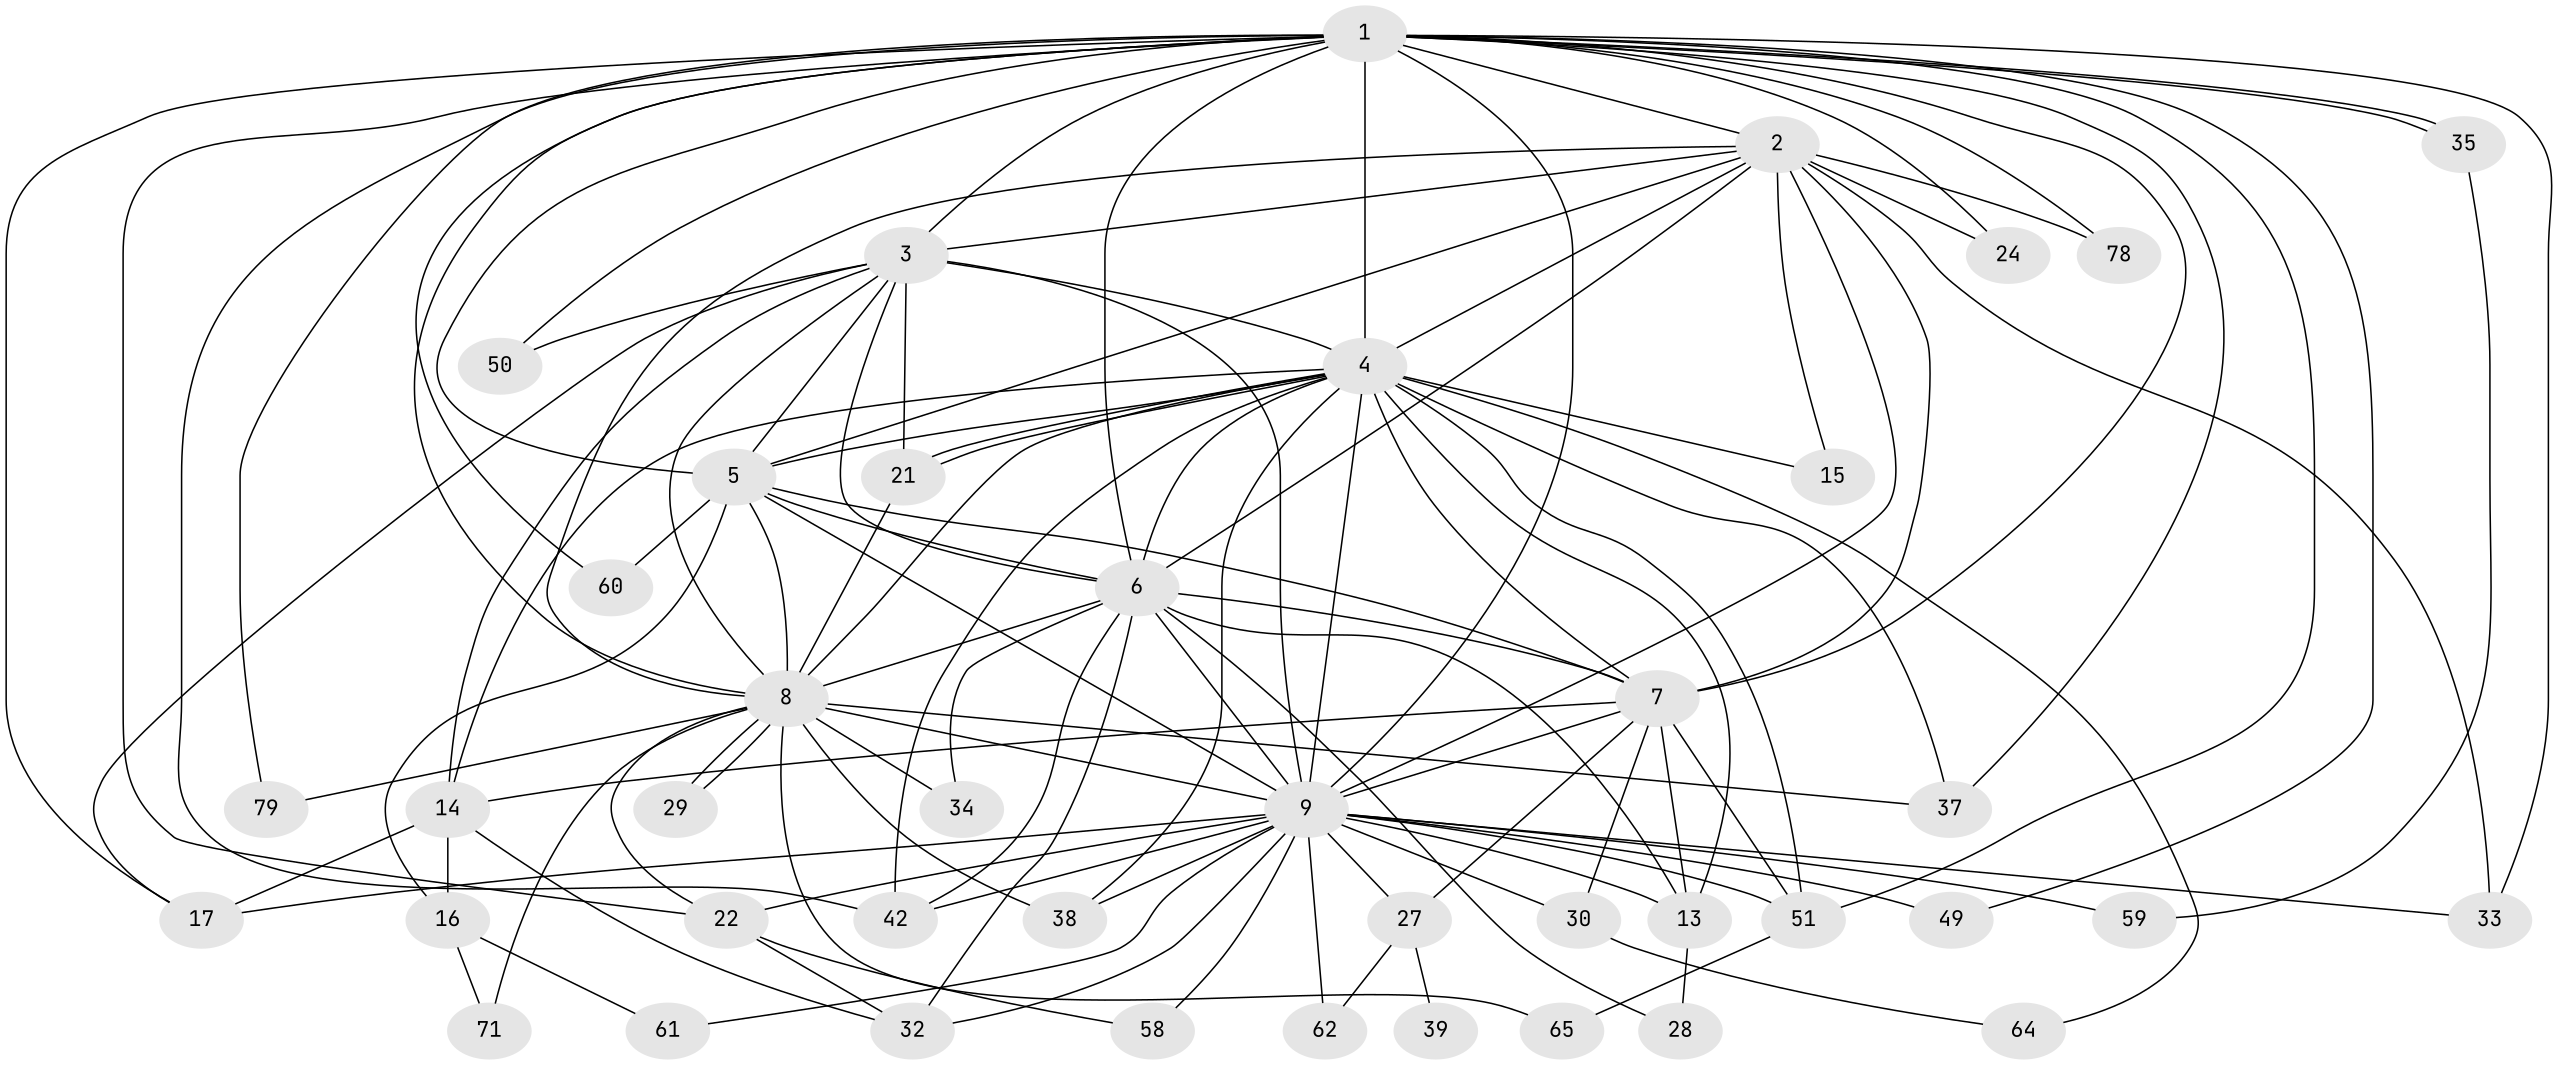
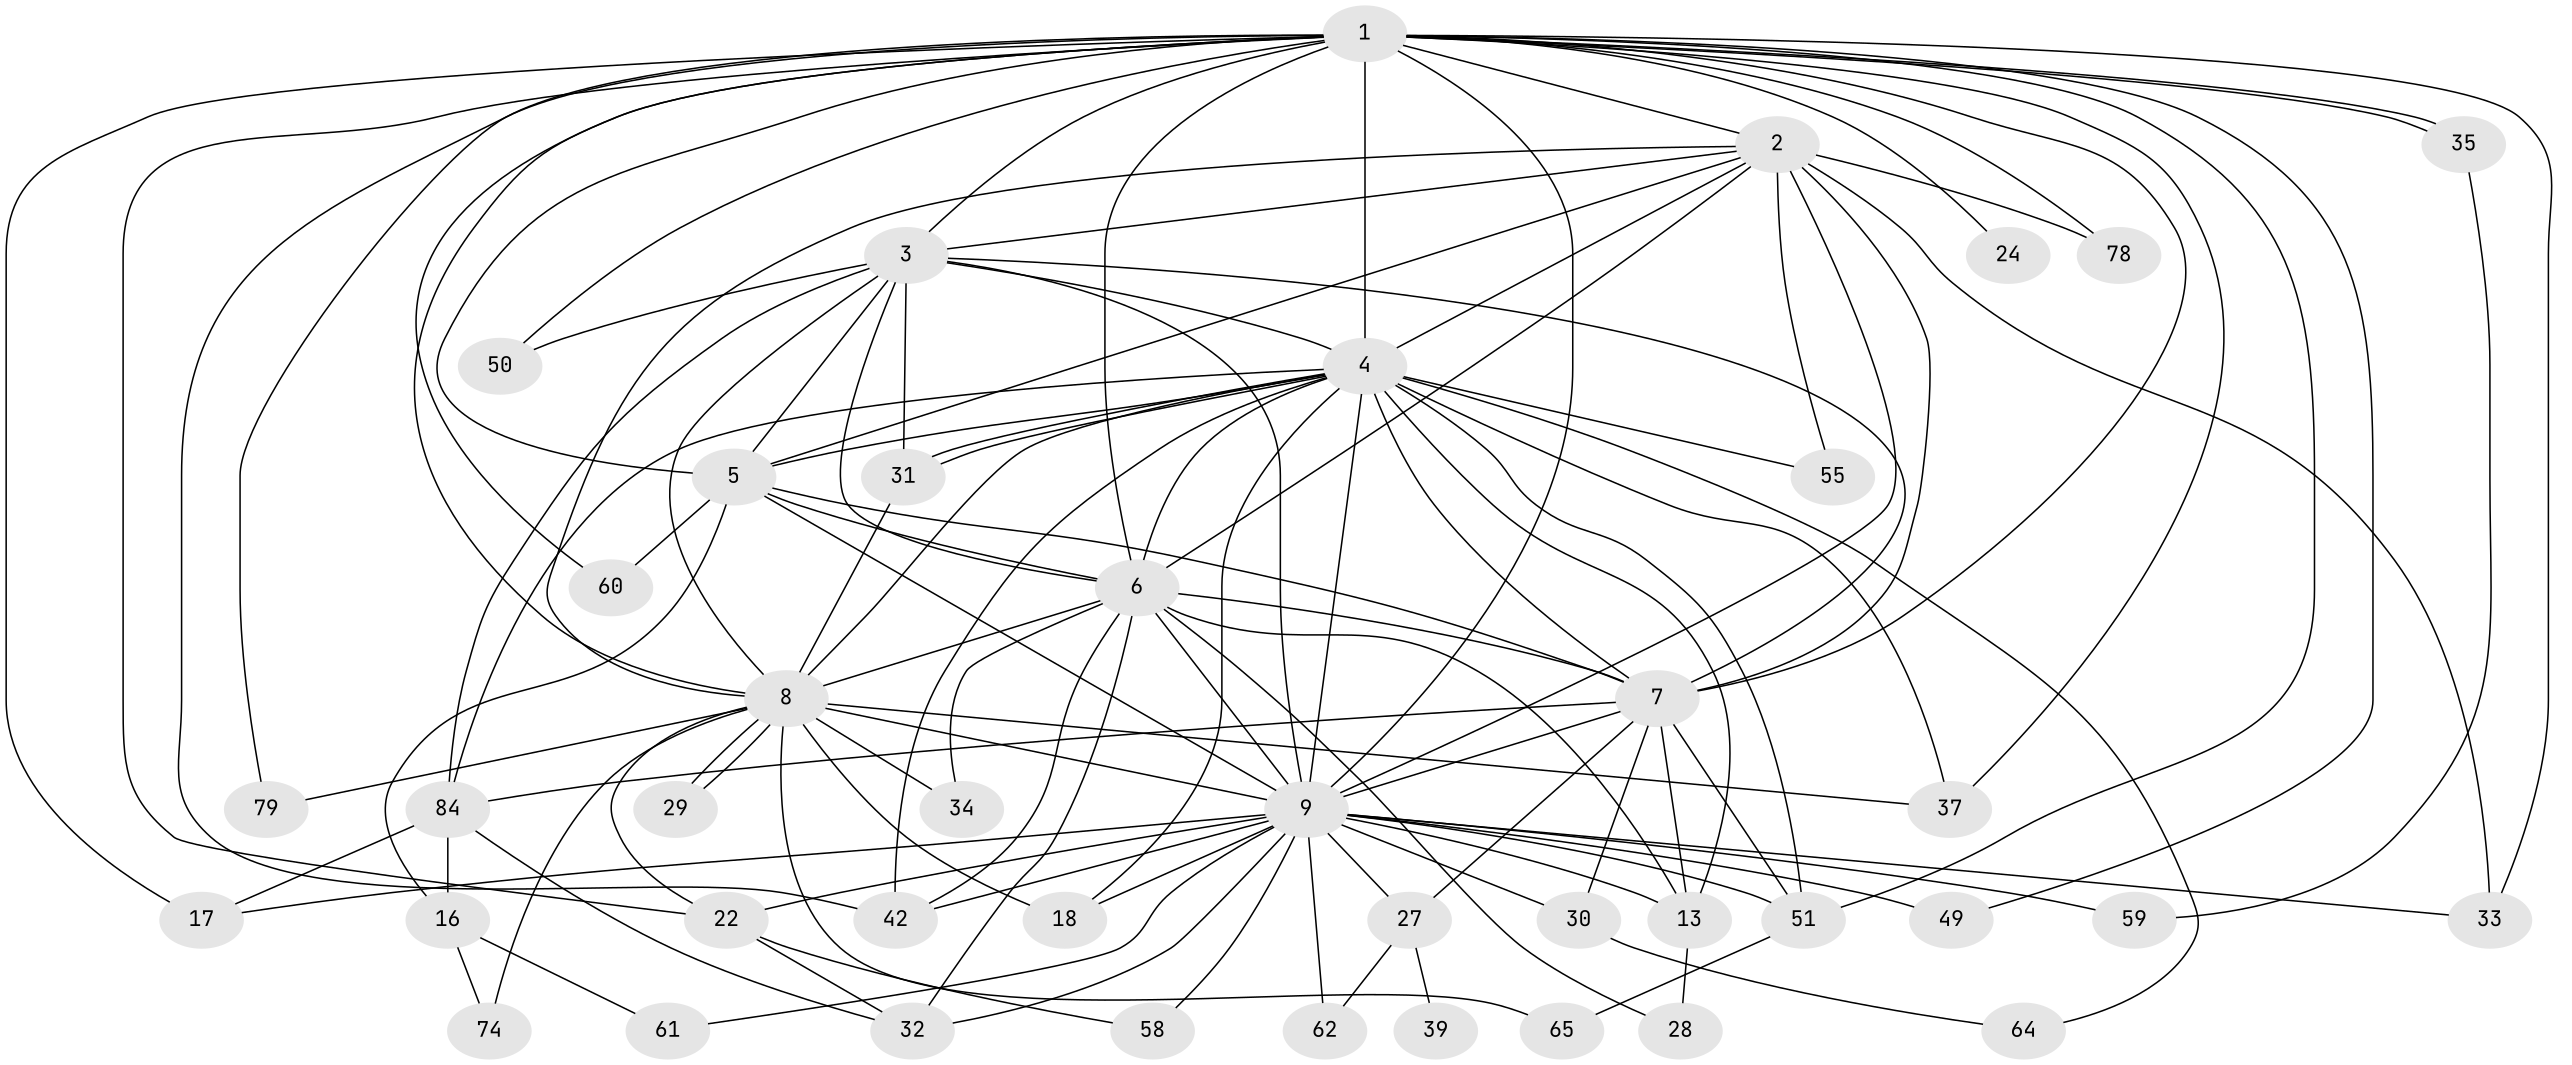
(1893, 200) -> none
(903, 477) -> (903, 477)
(1833, 477) -> (1833, 477)
(394, 521) -> (1602, 329)
(781, 584) -> none
(448, 809) -> (448, 809)
(1065, 920) -> (1065, 920)
(489, 1031) -> (489, 1031)
